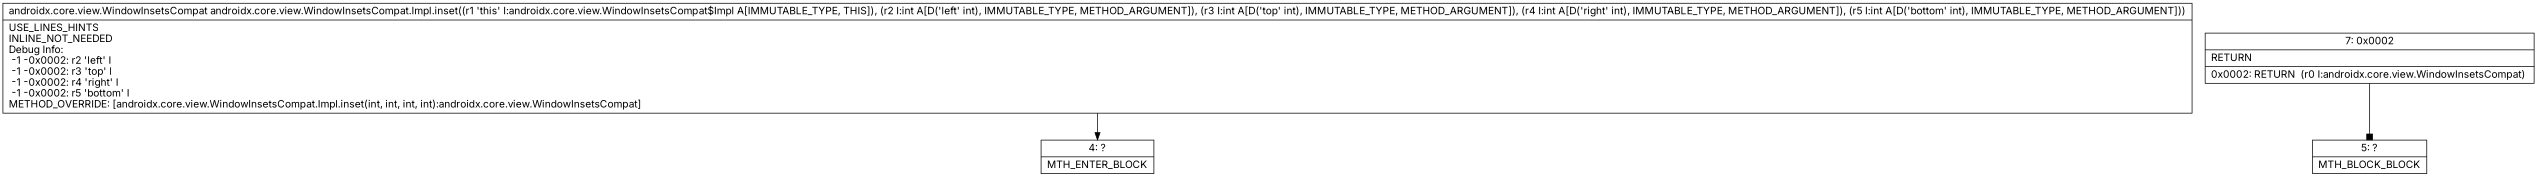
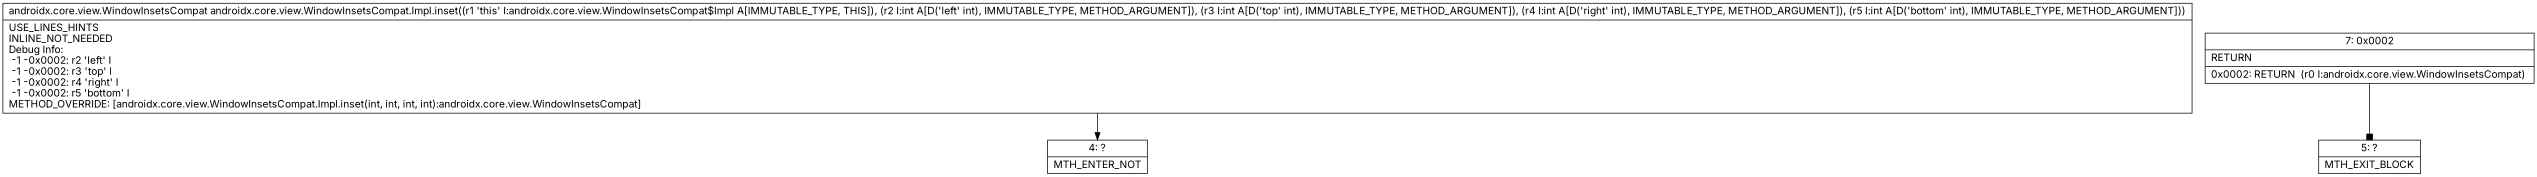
(1097, 165) -> (1097, 165)
(2370, 165) -> (2370, 165)
